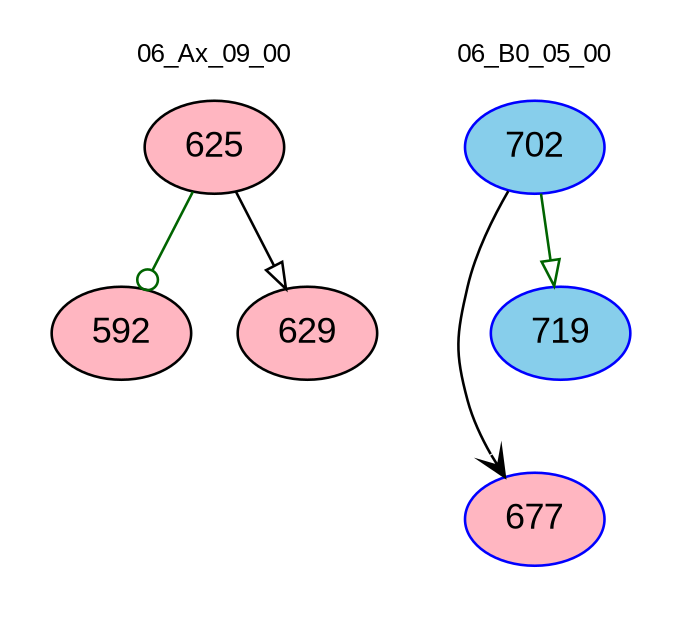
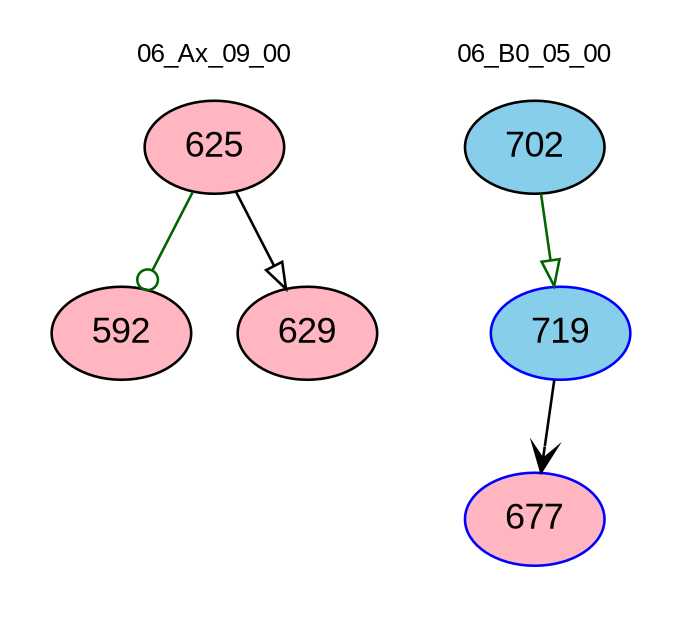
(535, 147) -> (535, 147)
(461, 321) -> (550, 413)
